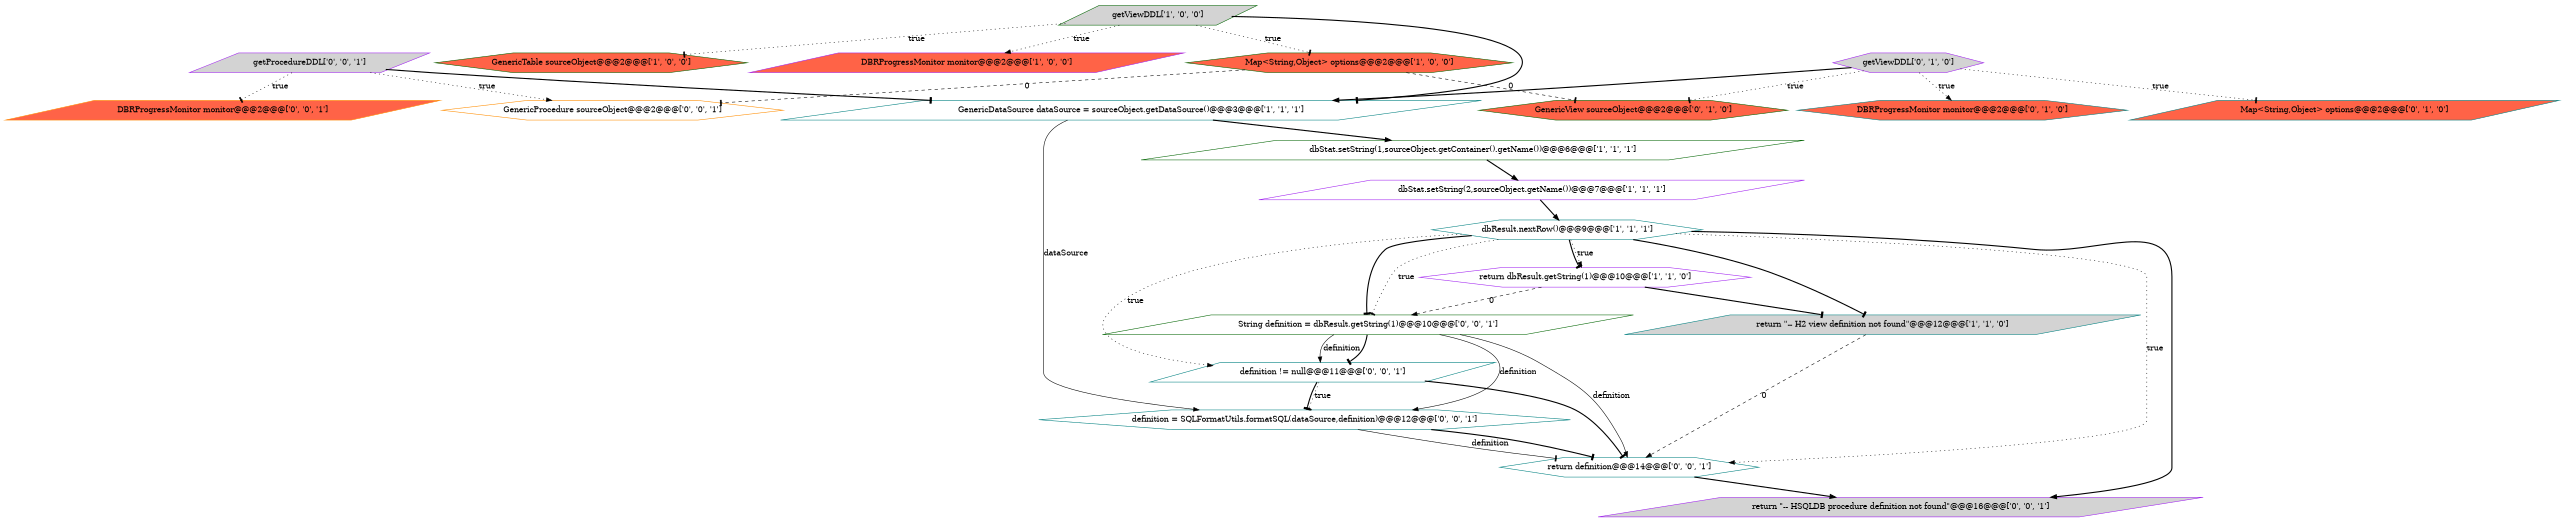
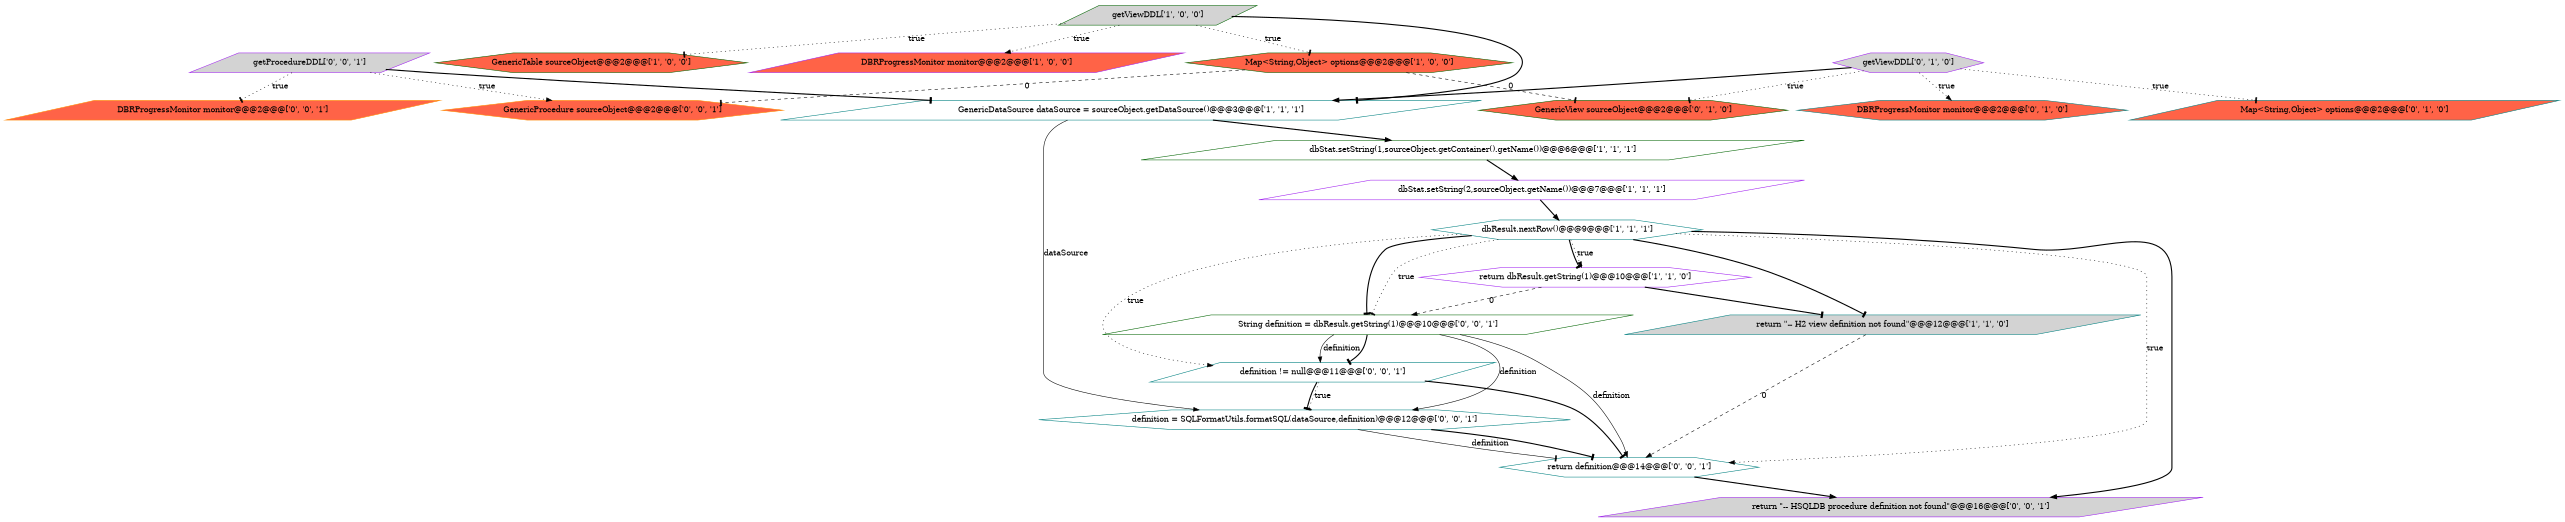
(612, 110) -> (612, 110)
